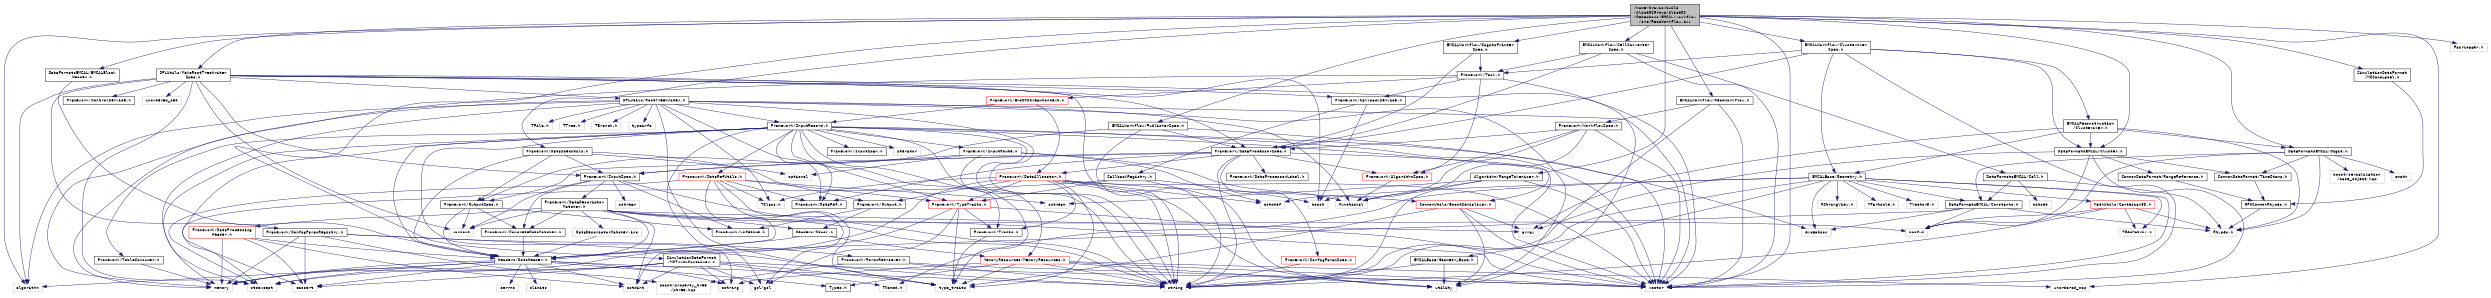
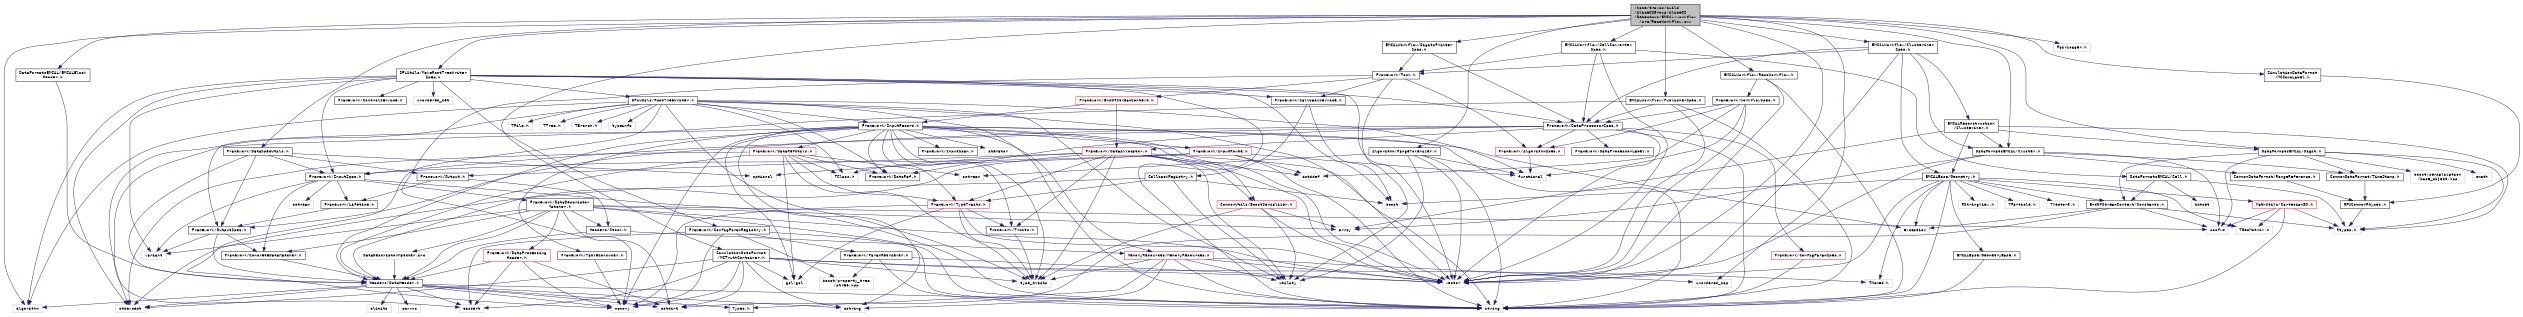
(1984, 205) -> (2127, 205)
(605, 218) -> (286, 217)
(1444, 274) -> (1394, 240)
